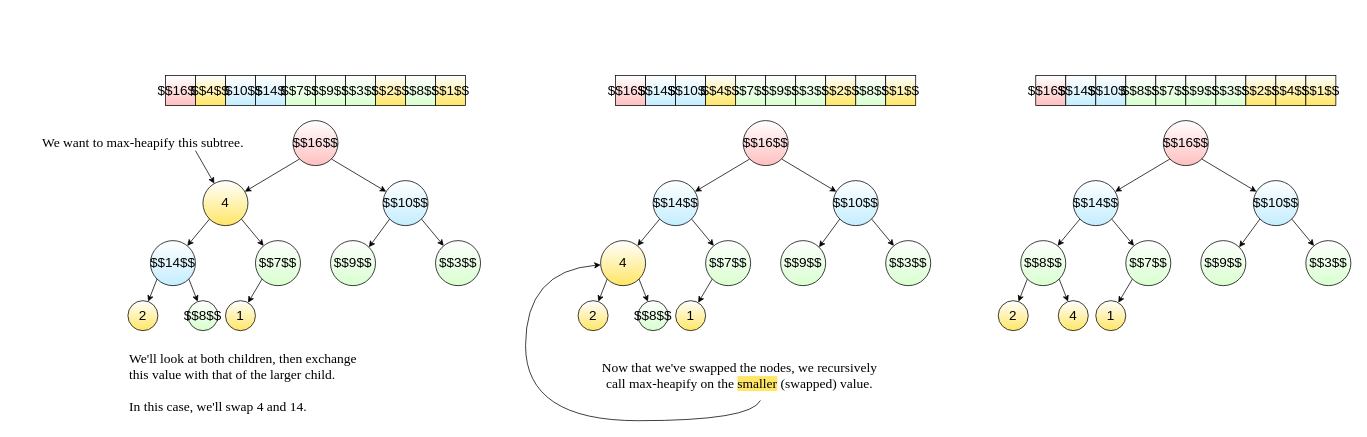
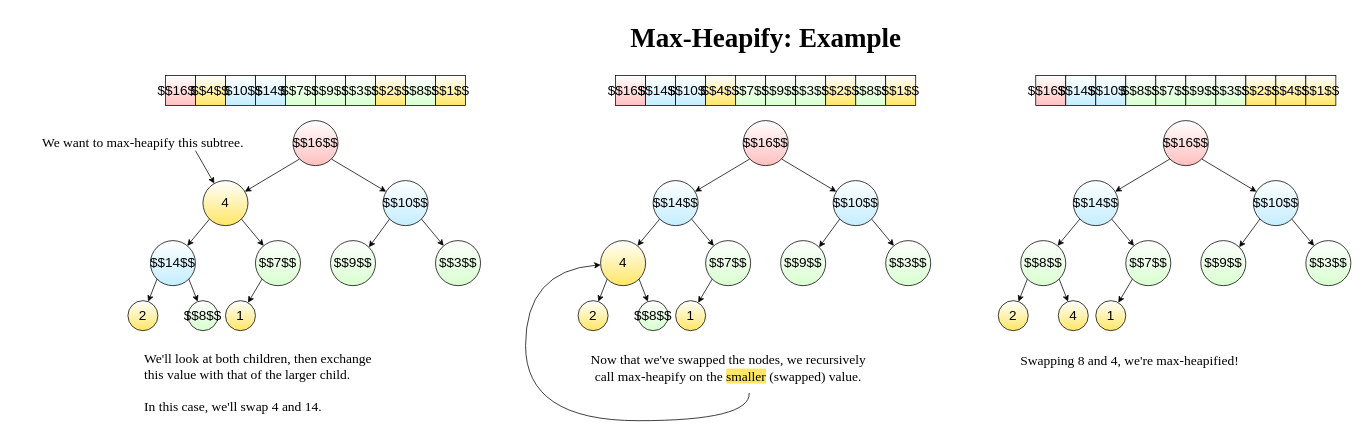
none -> (765, 38)
none -> (1129, 360)
(739, 375) -> (728, 368)
(278, 383) -> (293, 383)
